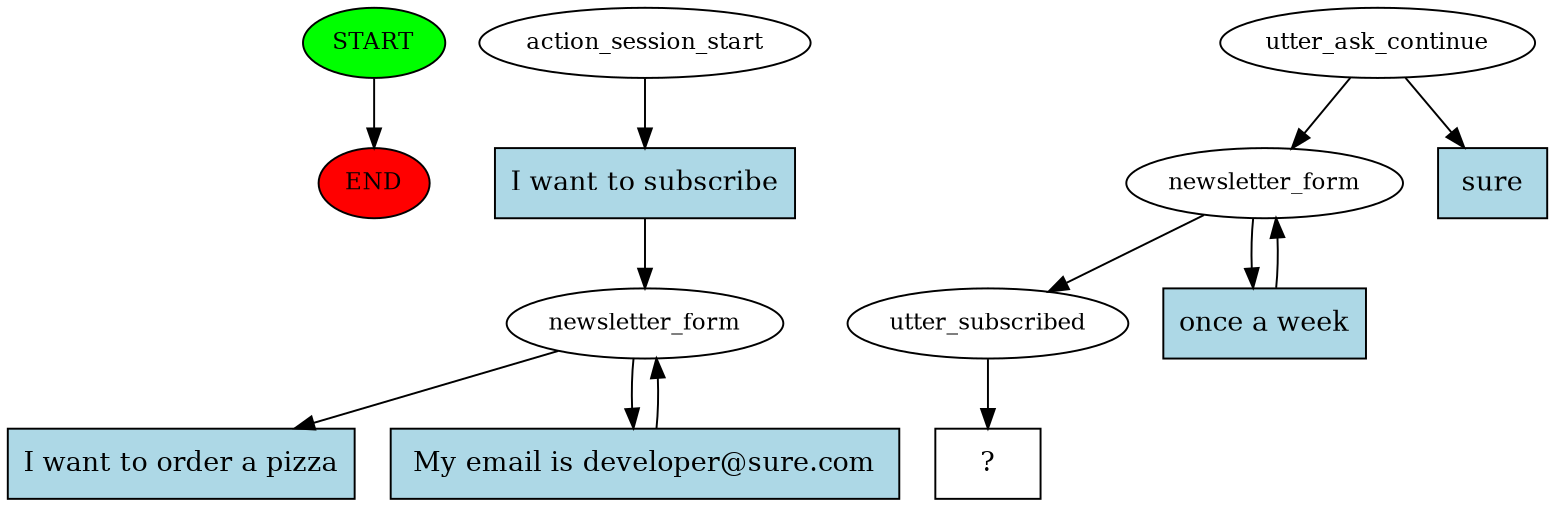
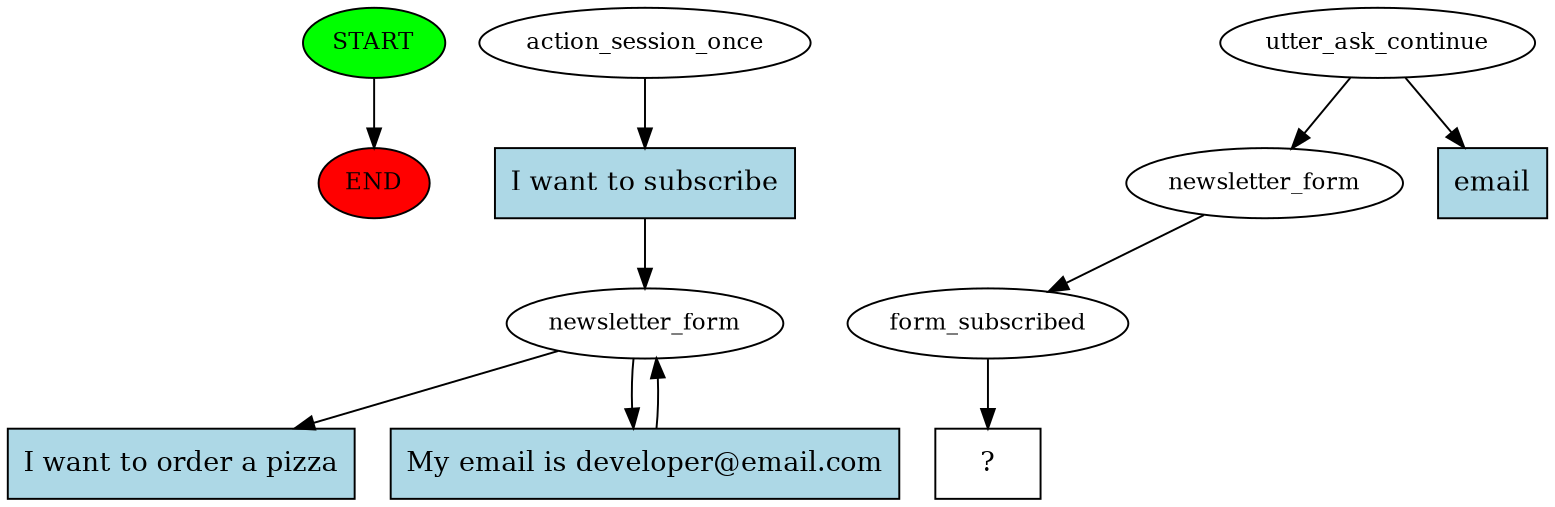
(645, 43) -> (645, 43)
(1493, 183) -> (1493, 183)
(988, 323) -> (988, 323)
(1265, 323) -> none
(645, 464) -> (645, 464)
